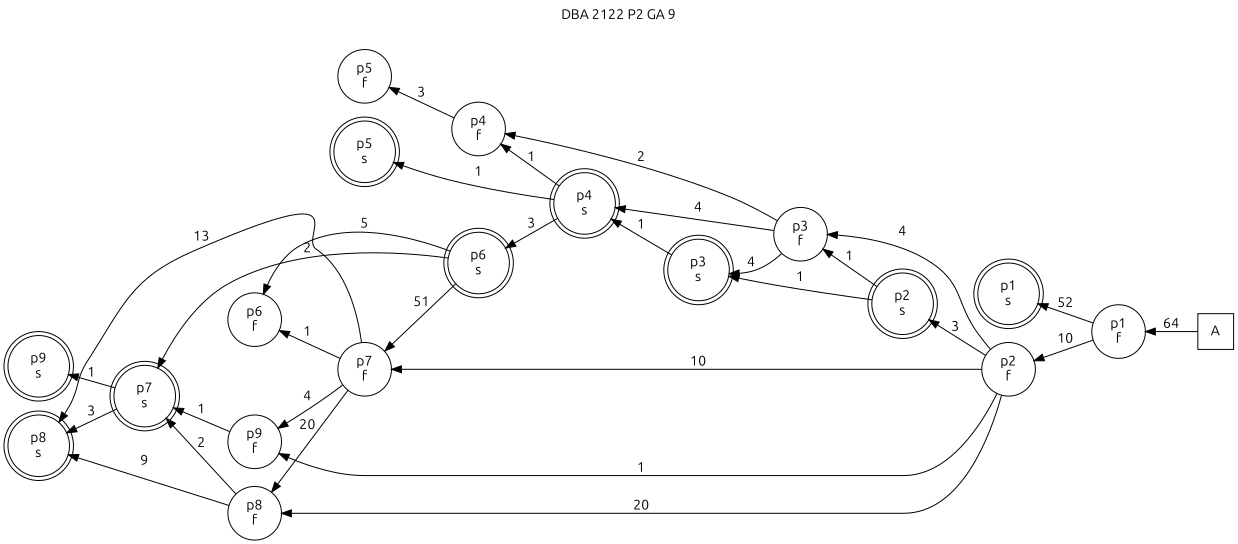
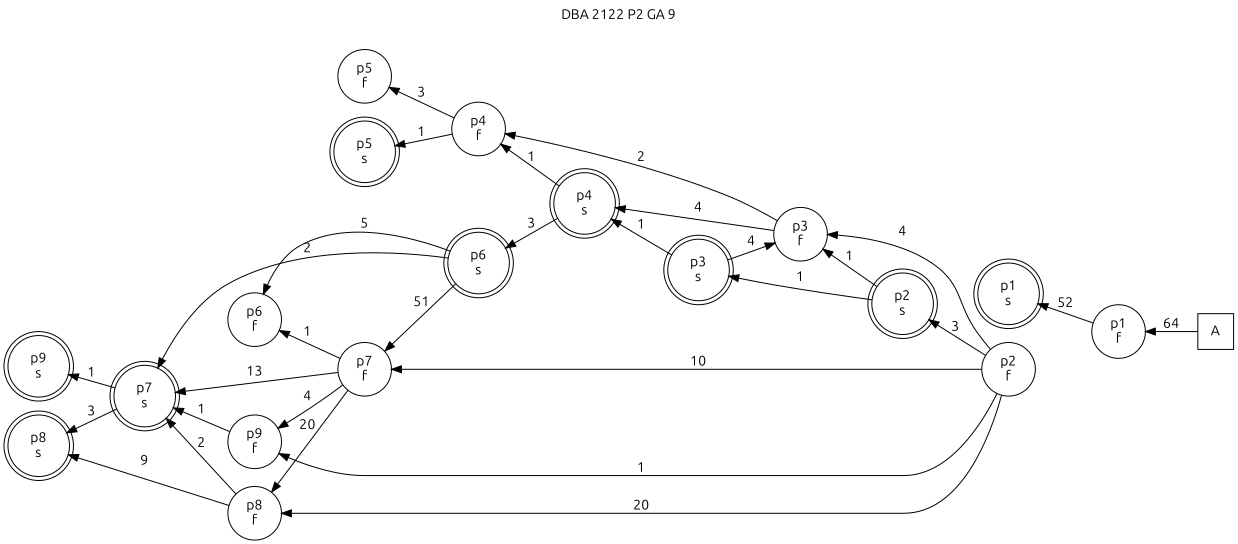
(478, 186) -> (429, 139)
(218, 241) -> (262, 382)
(762, 267) -> (747, 253)
(1068, 349) -> none
